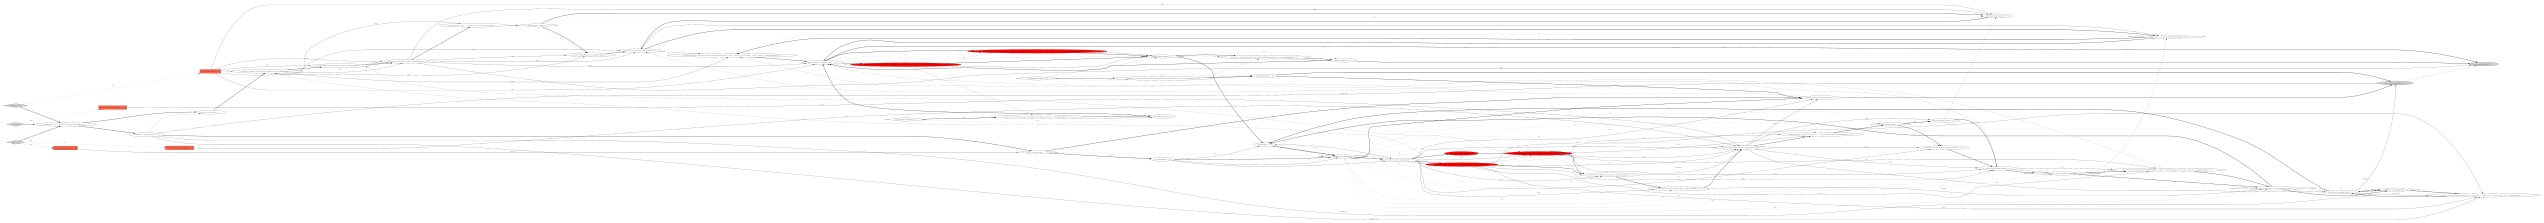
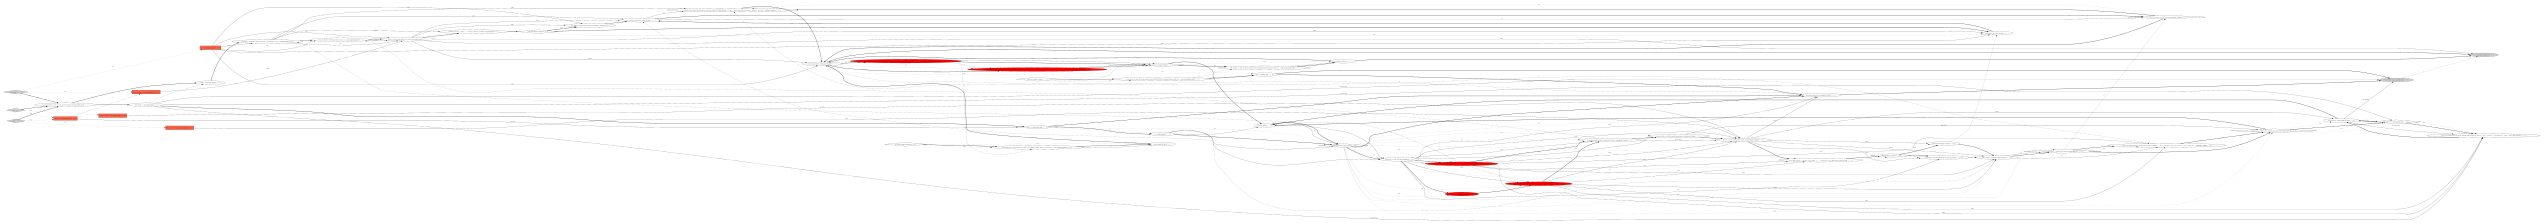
none -> (146, 92)
